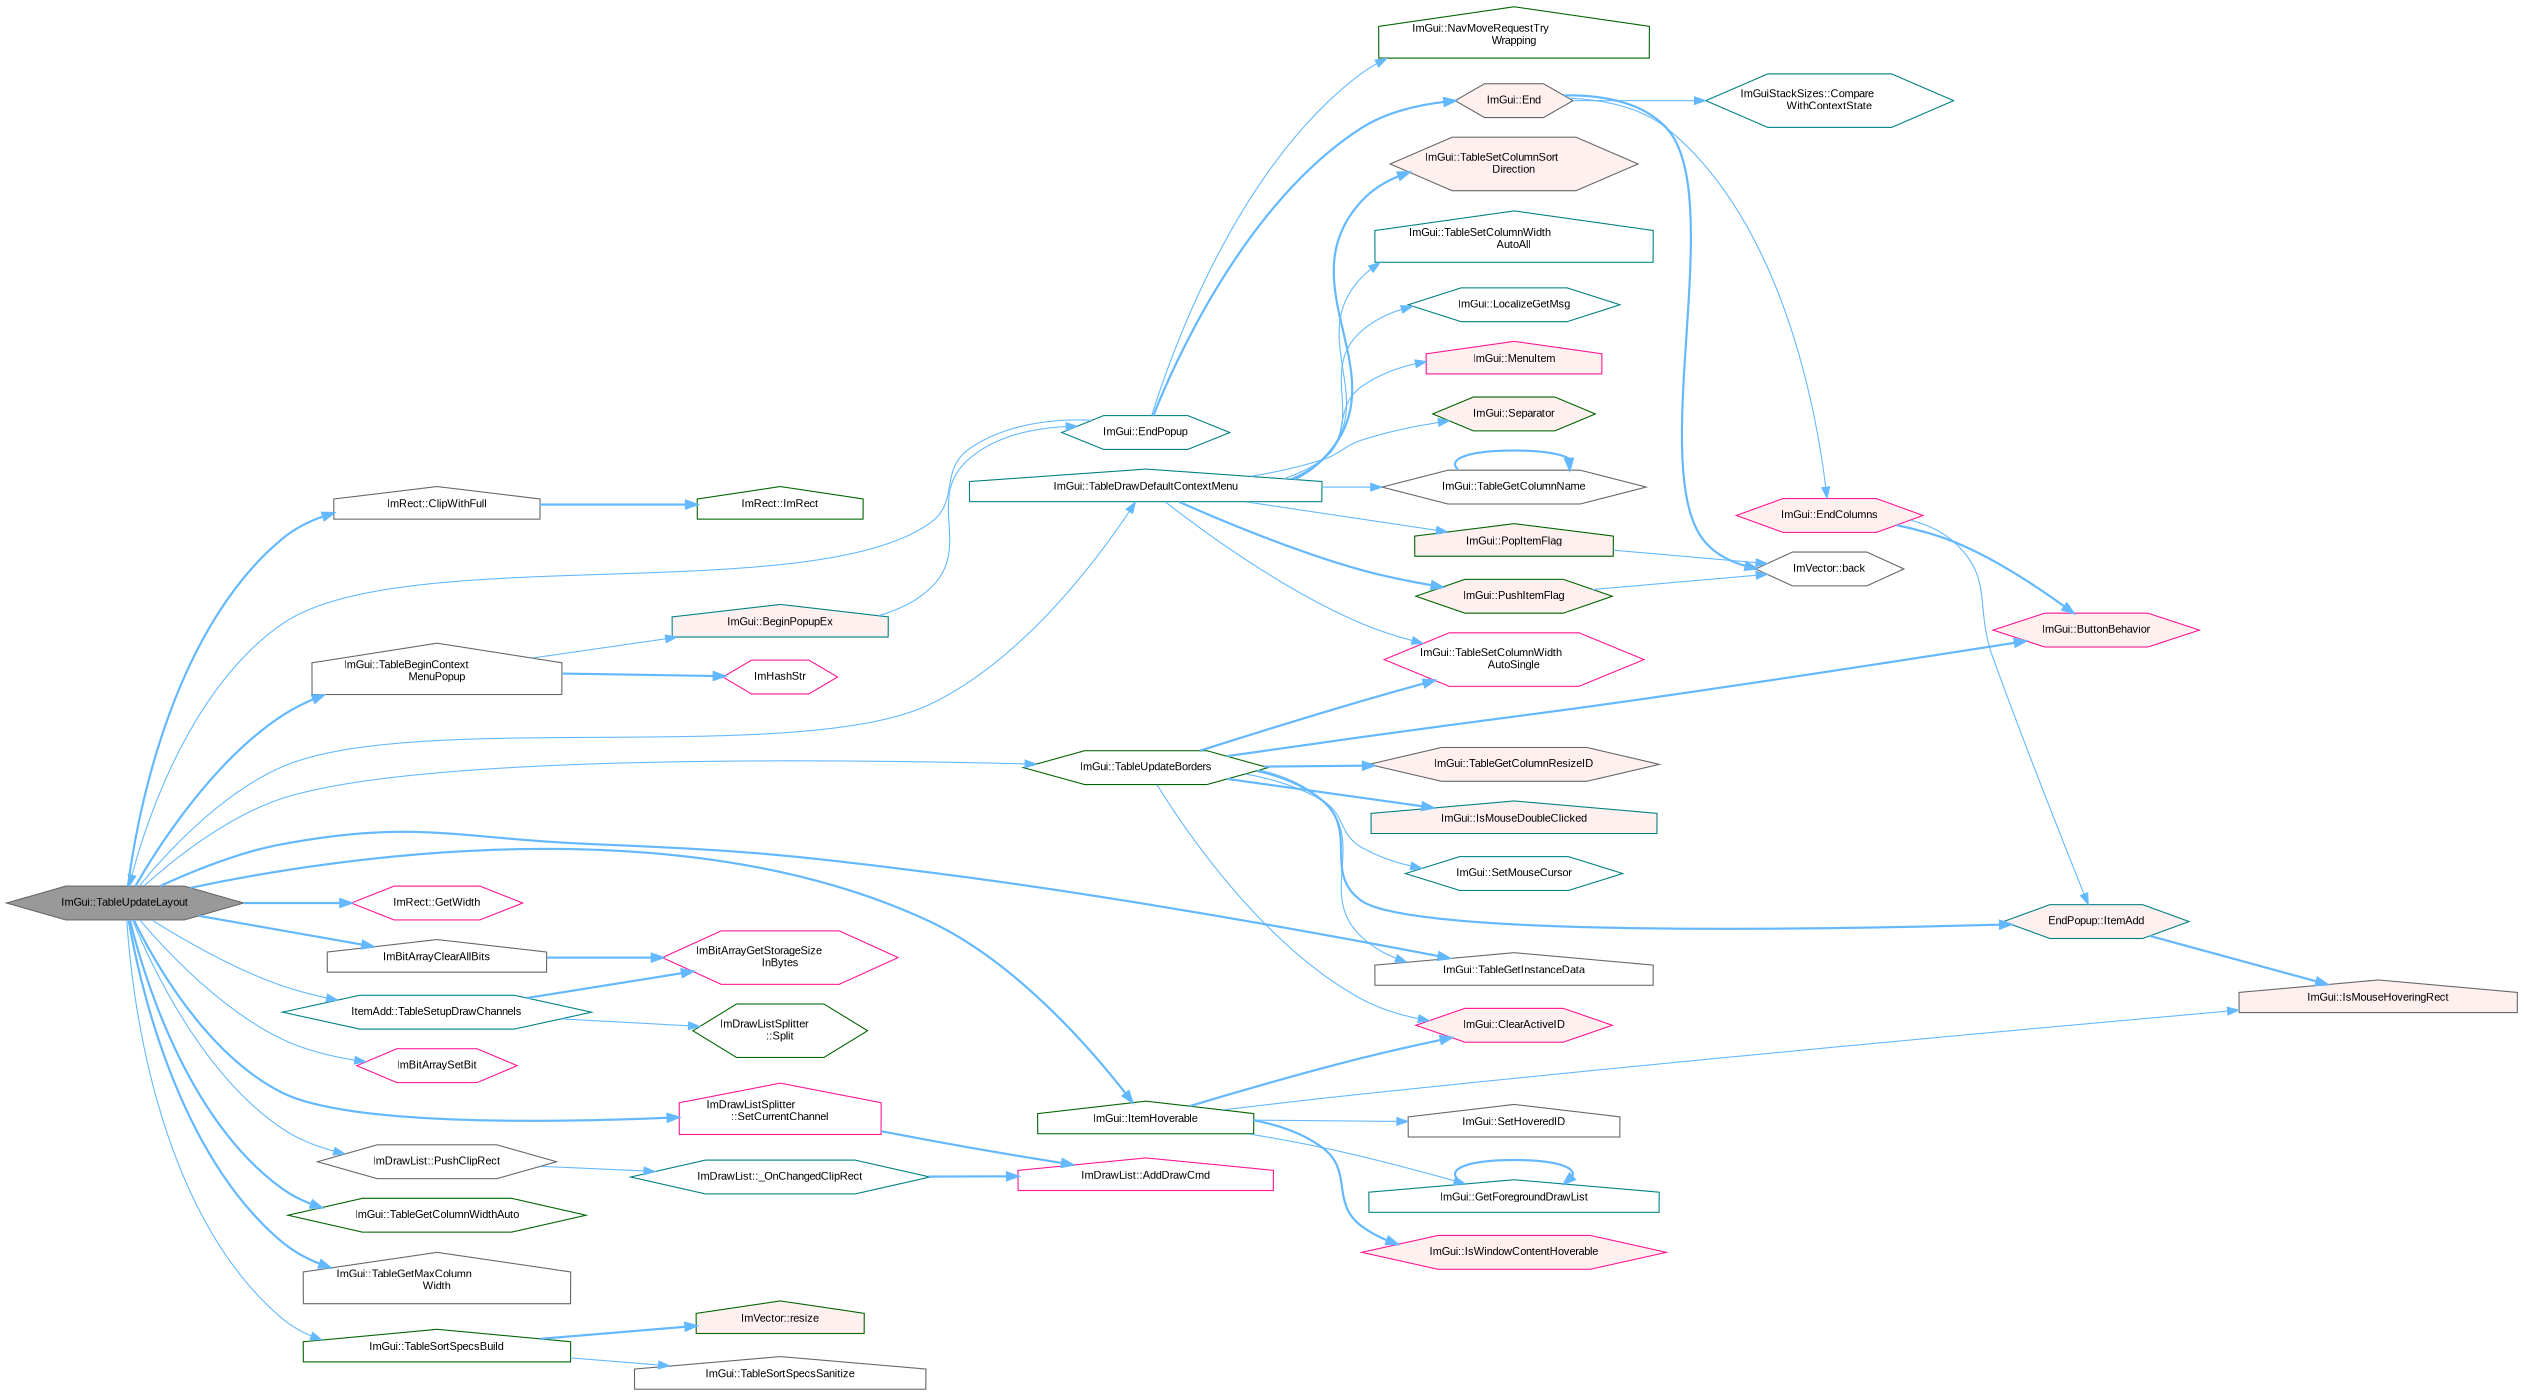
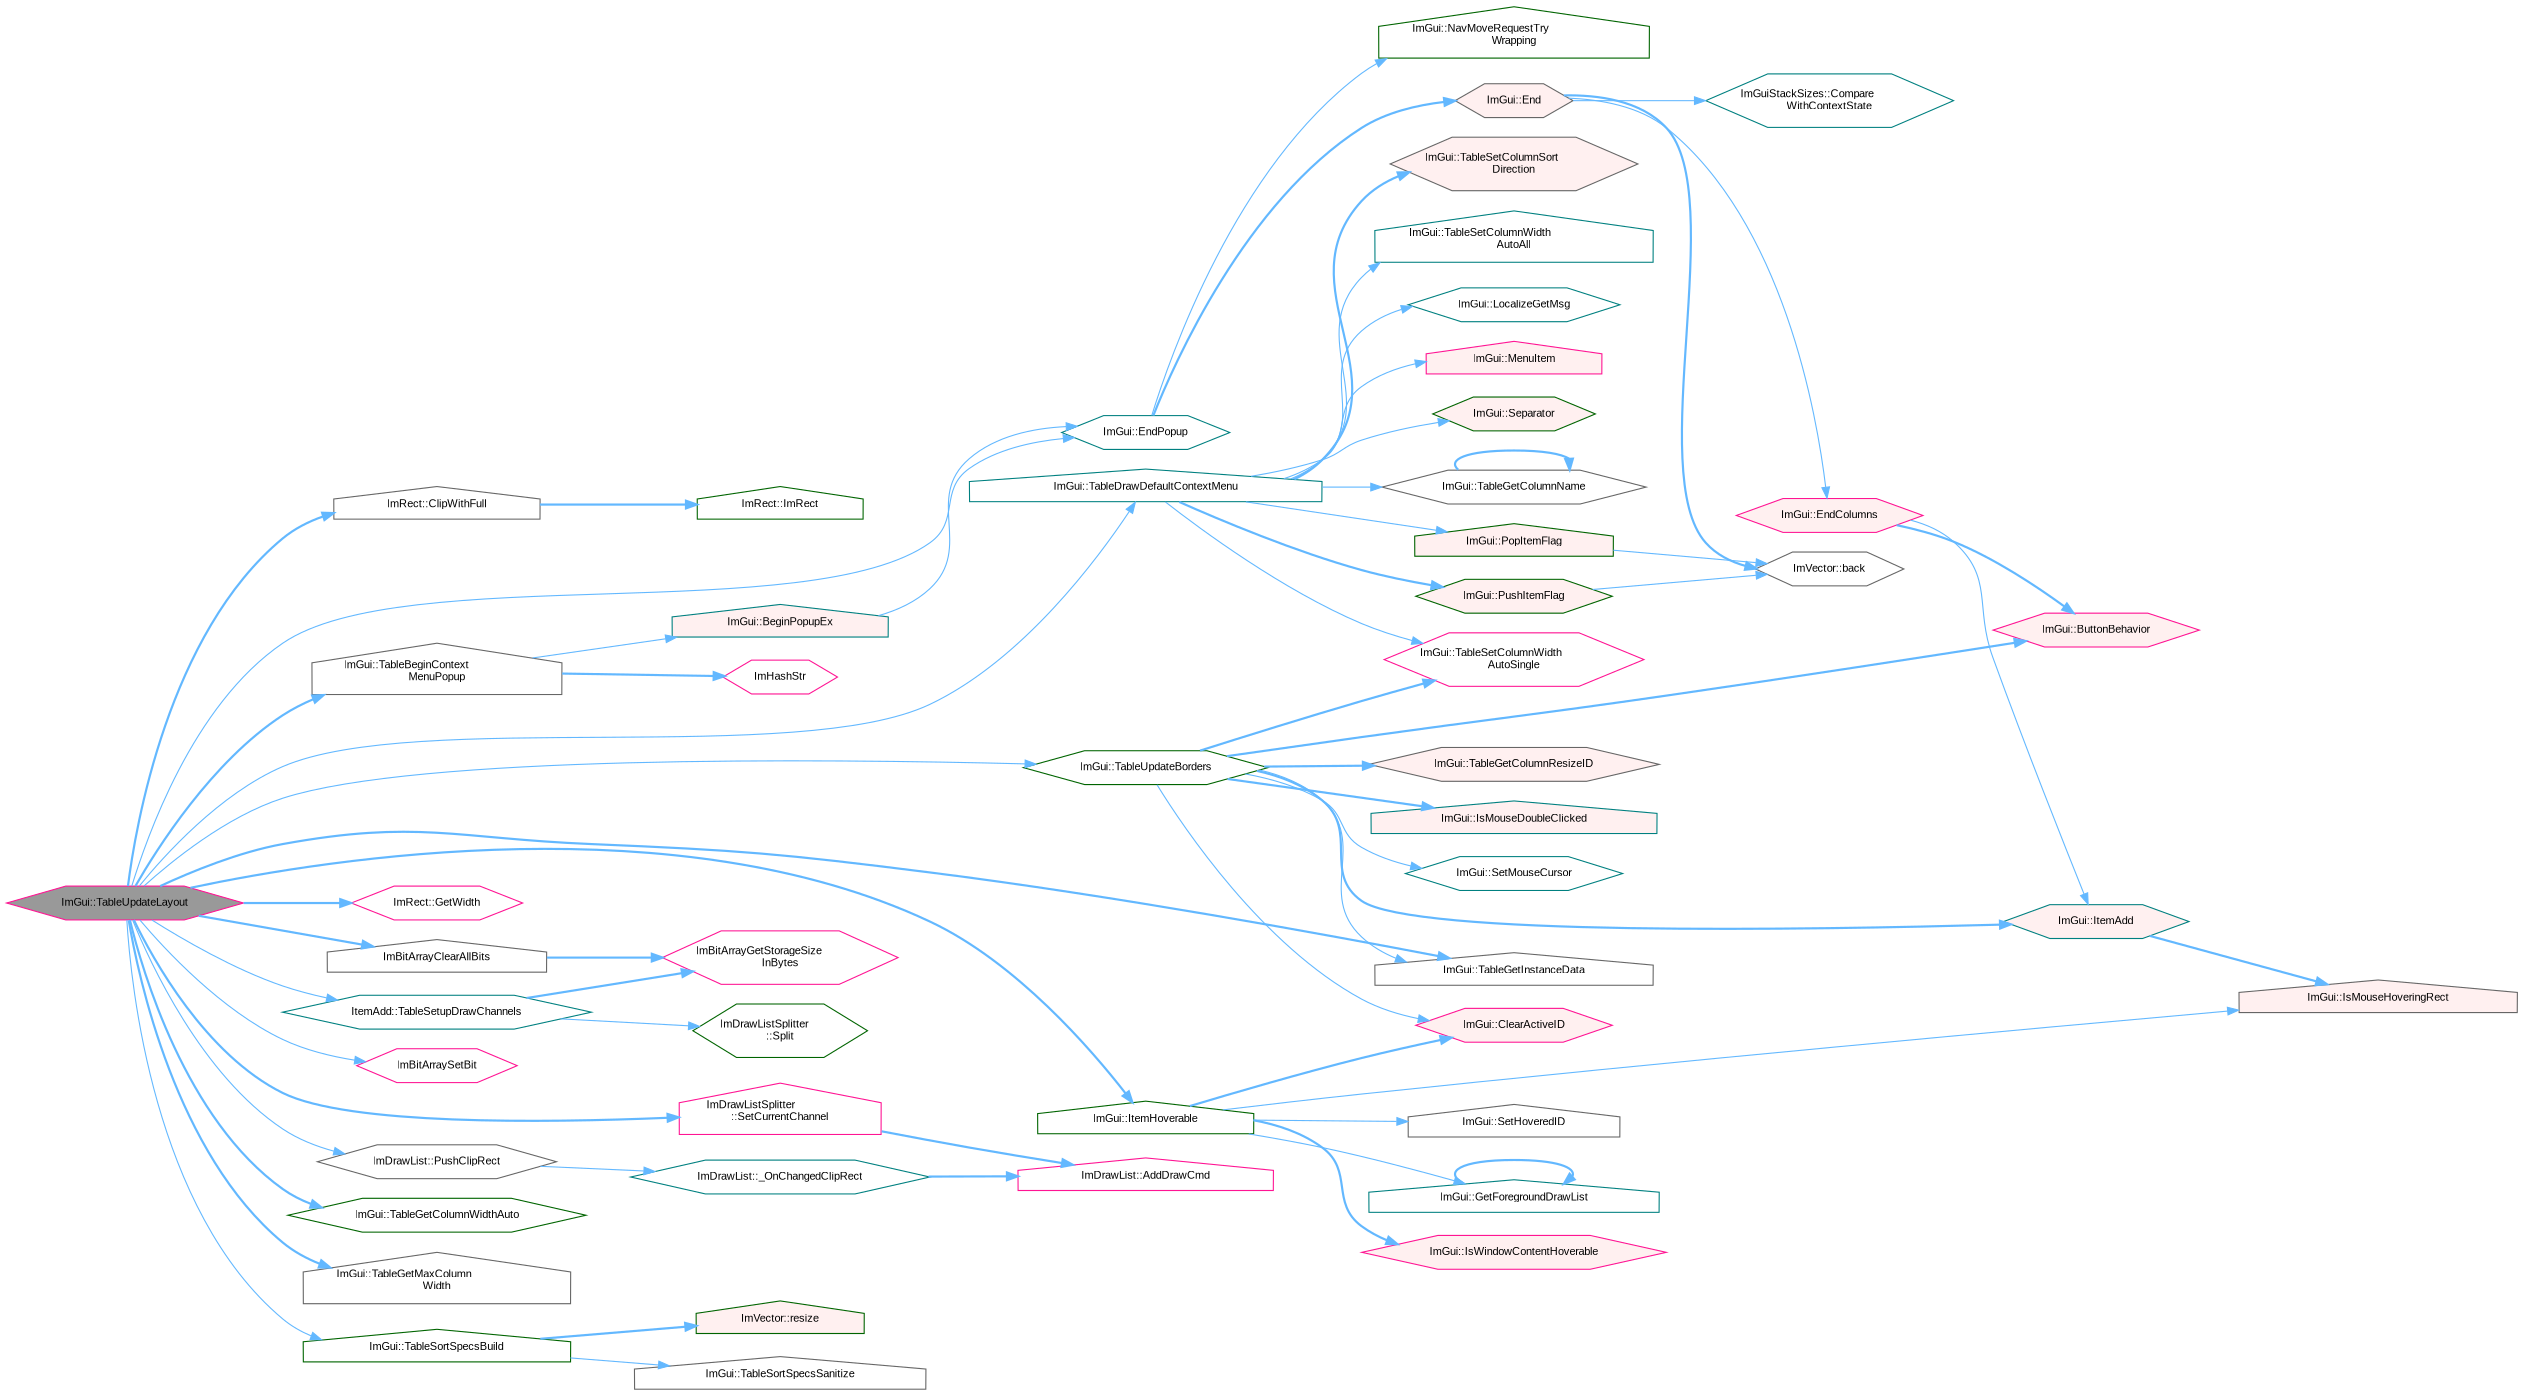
(565, 576) -> (554, 596)
(125, 903) -> (125, 903)
(2096, 922) -> (2096, 922)
